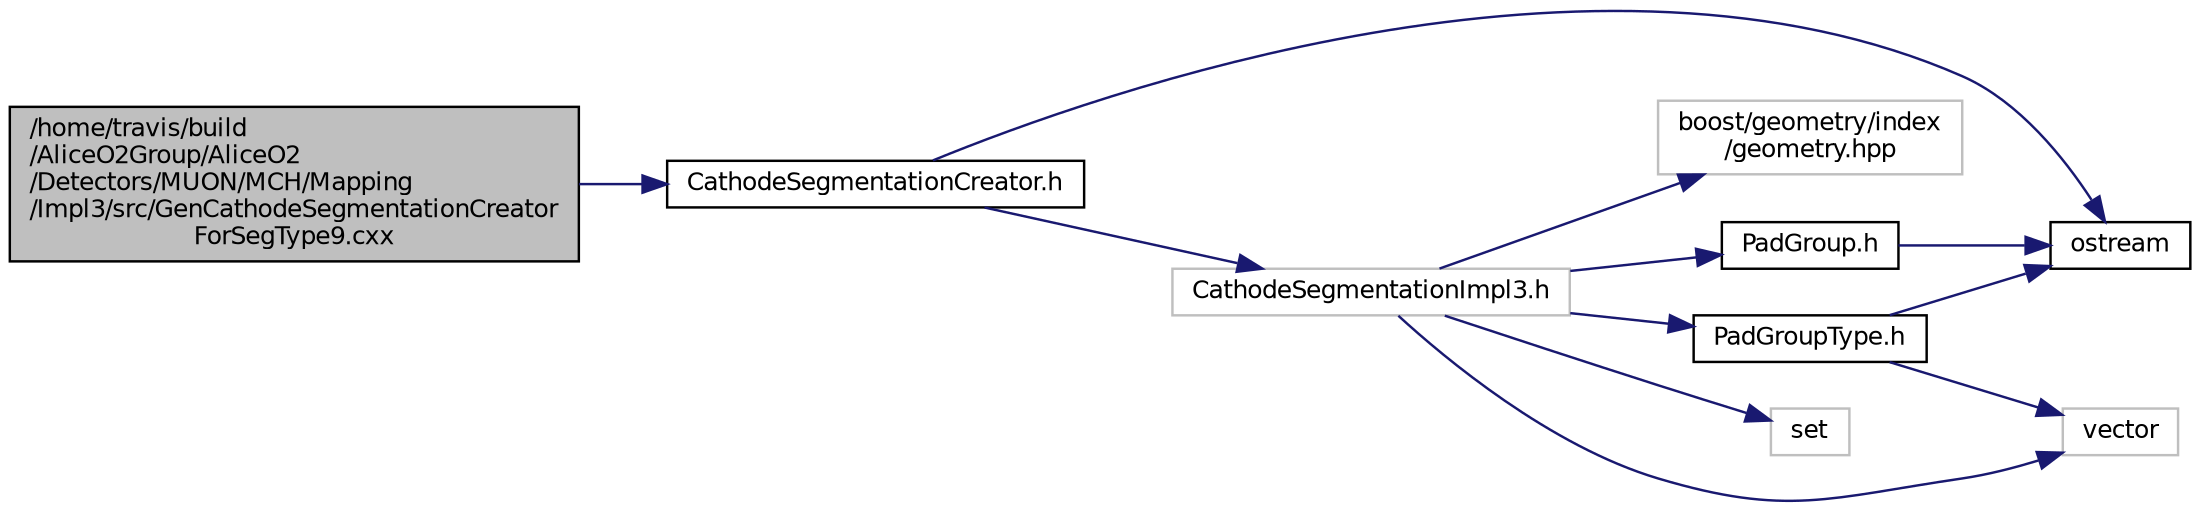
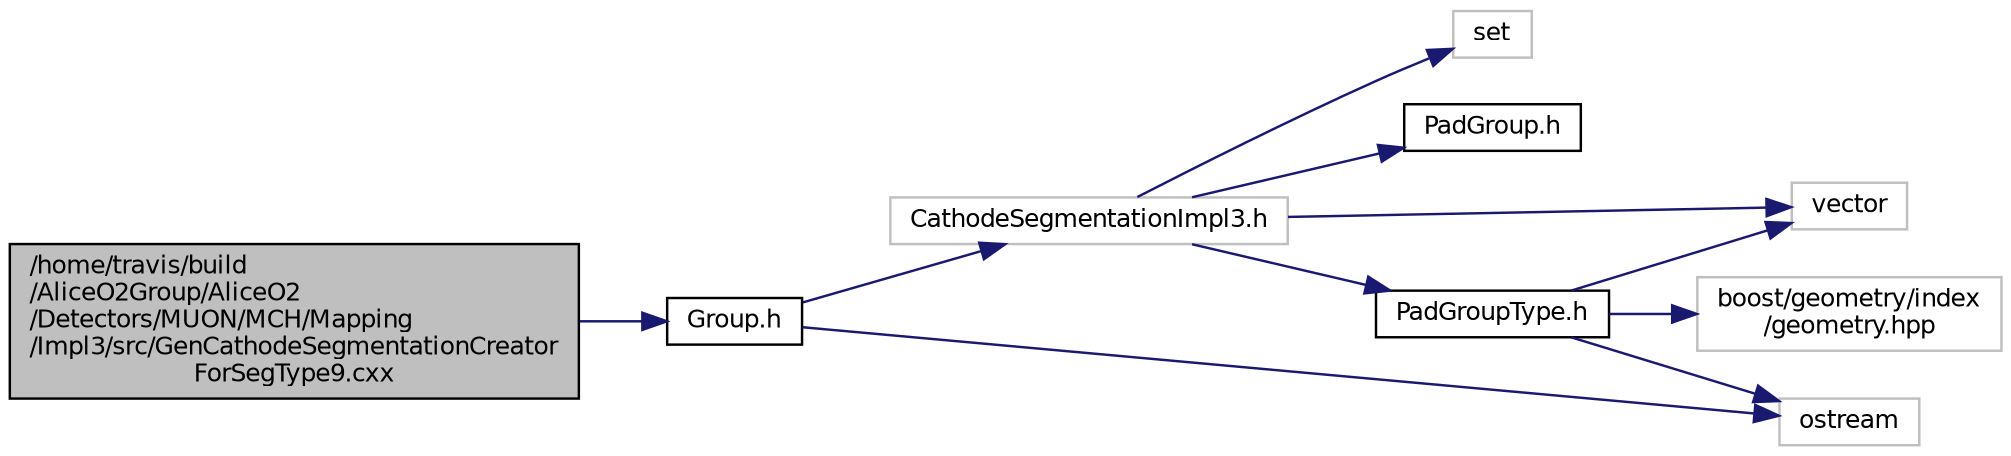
(876, 184) -> (735, 321)
(1560, 226) -> (1641, 314)
(1962, 245) -> none
(2120, 245) -> (1849, 422)
